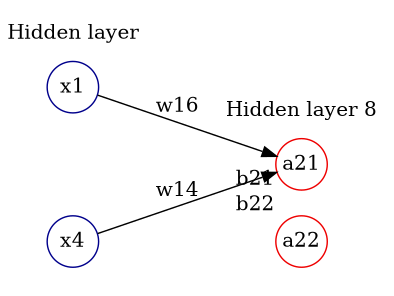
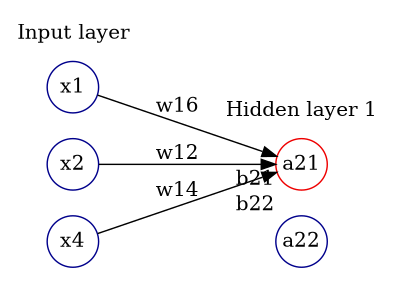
(74, 34) -> (74, 34)
(302, 111) -> (302, 111)
none -> (73, 164)
(302, 242) -> (302, 242)
